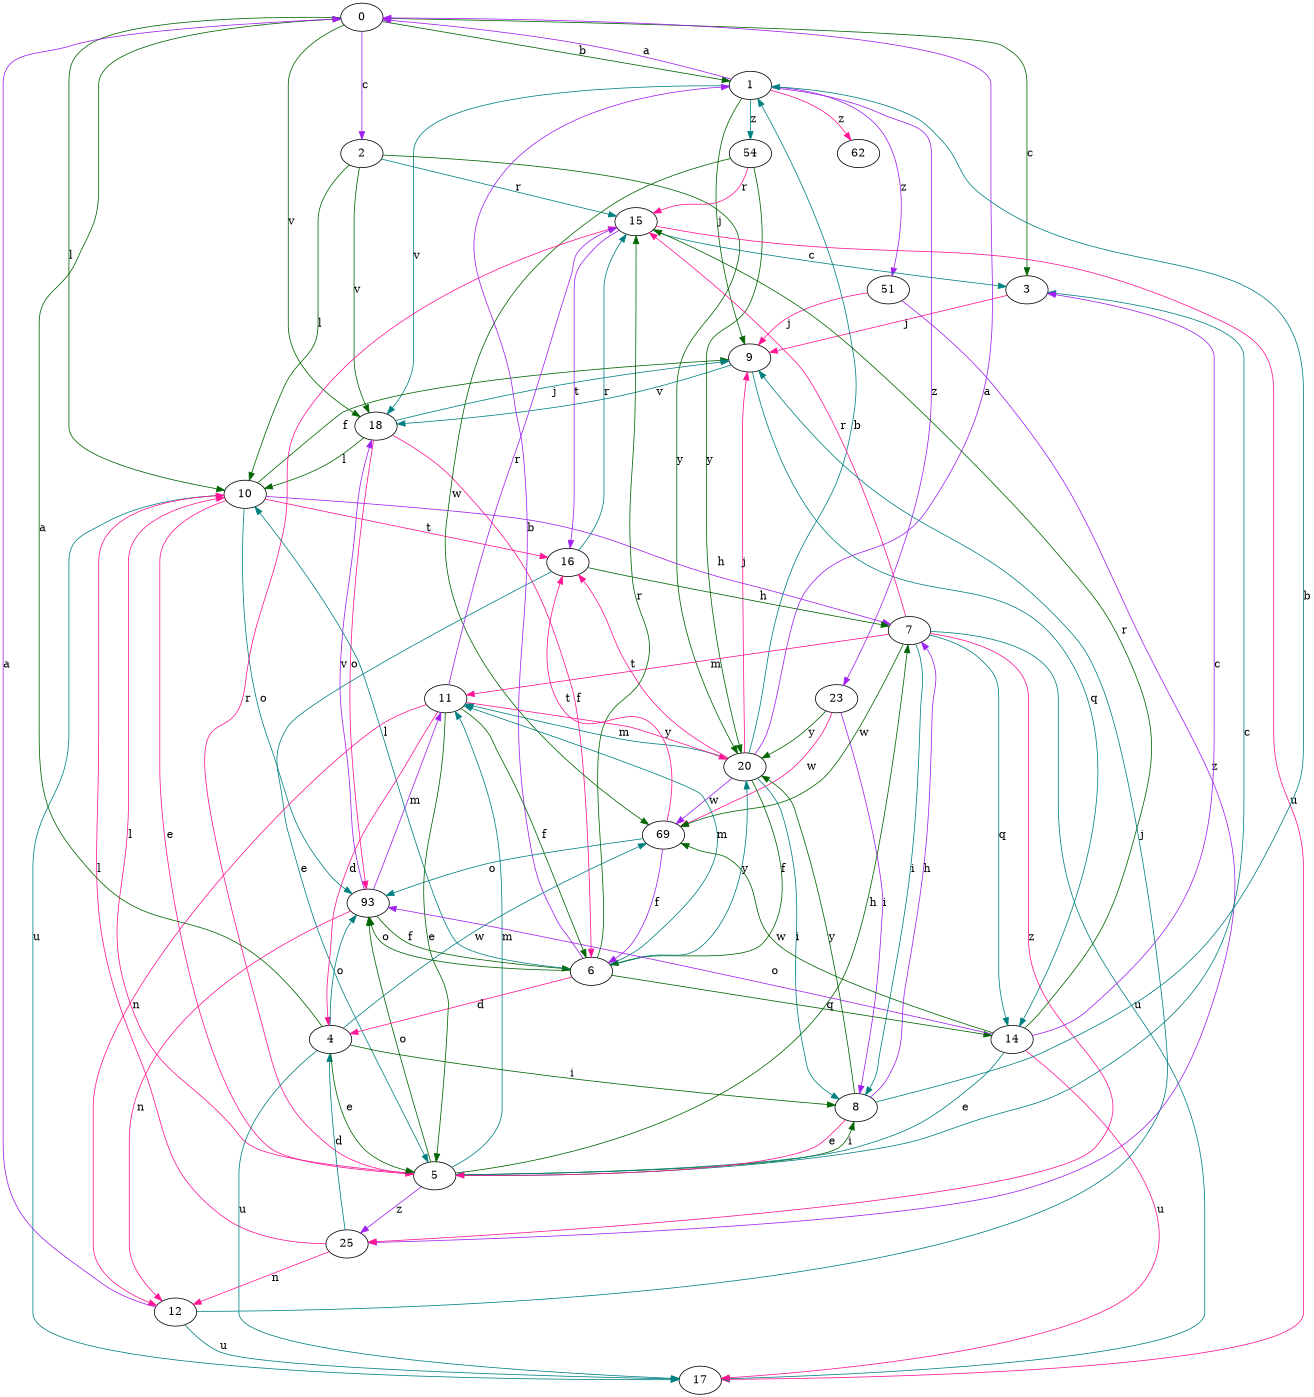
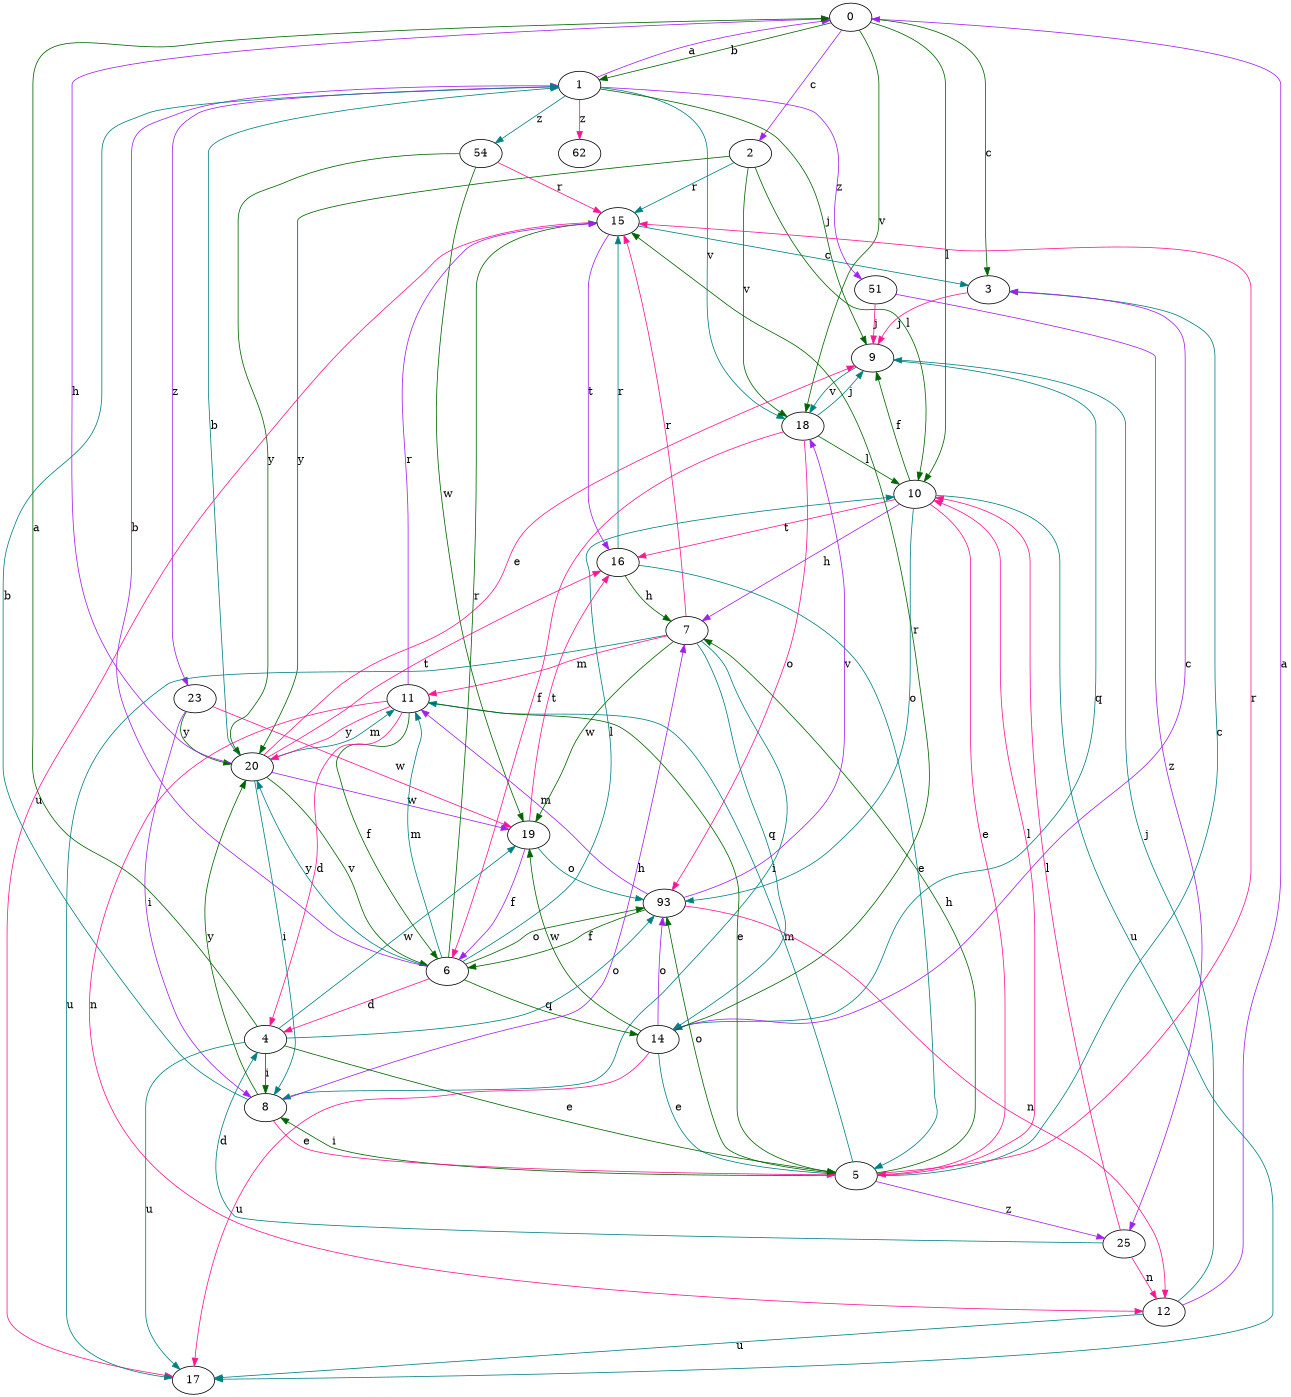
(987, 392) -> (76, 392)
(745, 562) -> (517, 562)
(663, 835) -> (529, 835)
(783, 869) -> (352, 869)
(1038, 1171) -> none
